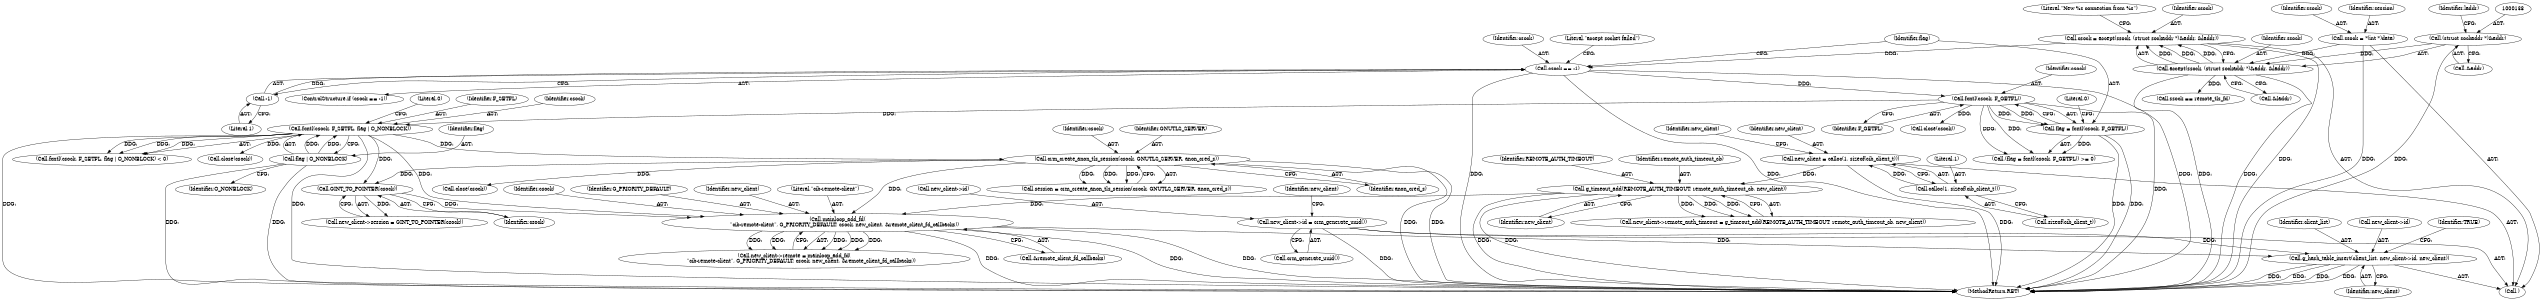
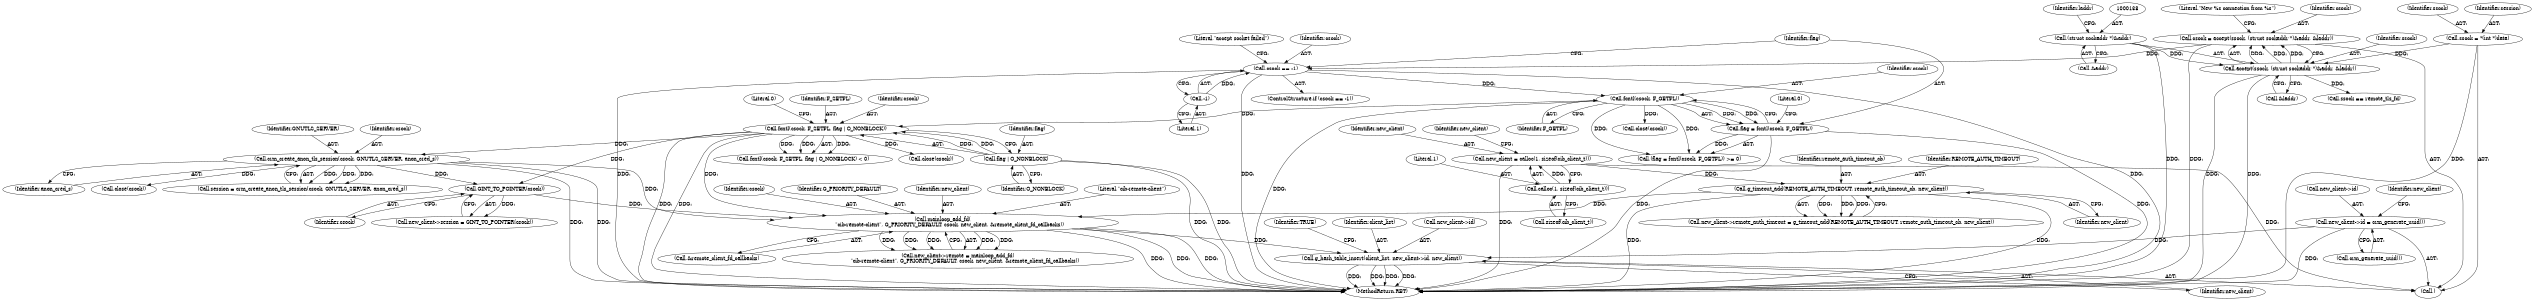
none -> (1013, 177)
(2513, 223) -> (2273, 223)
